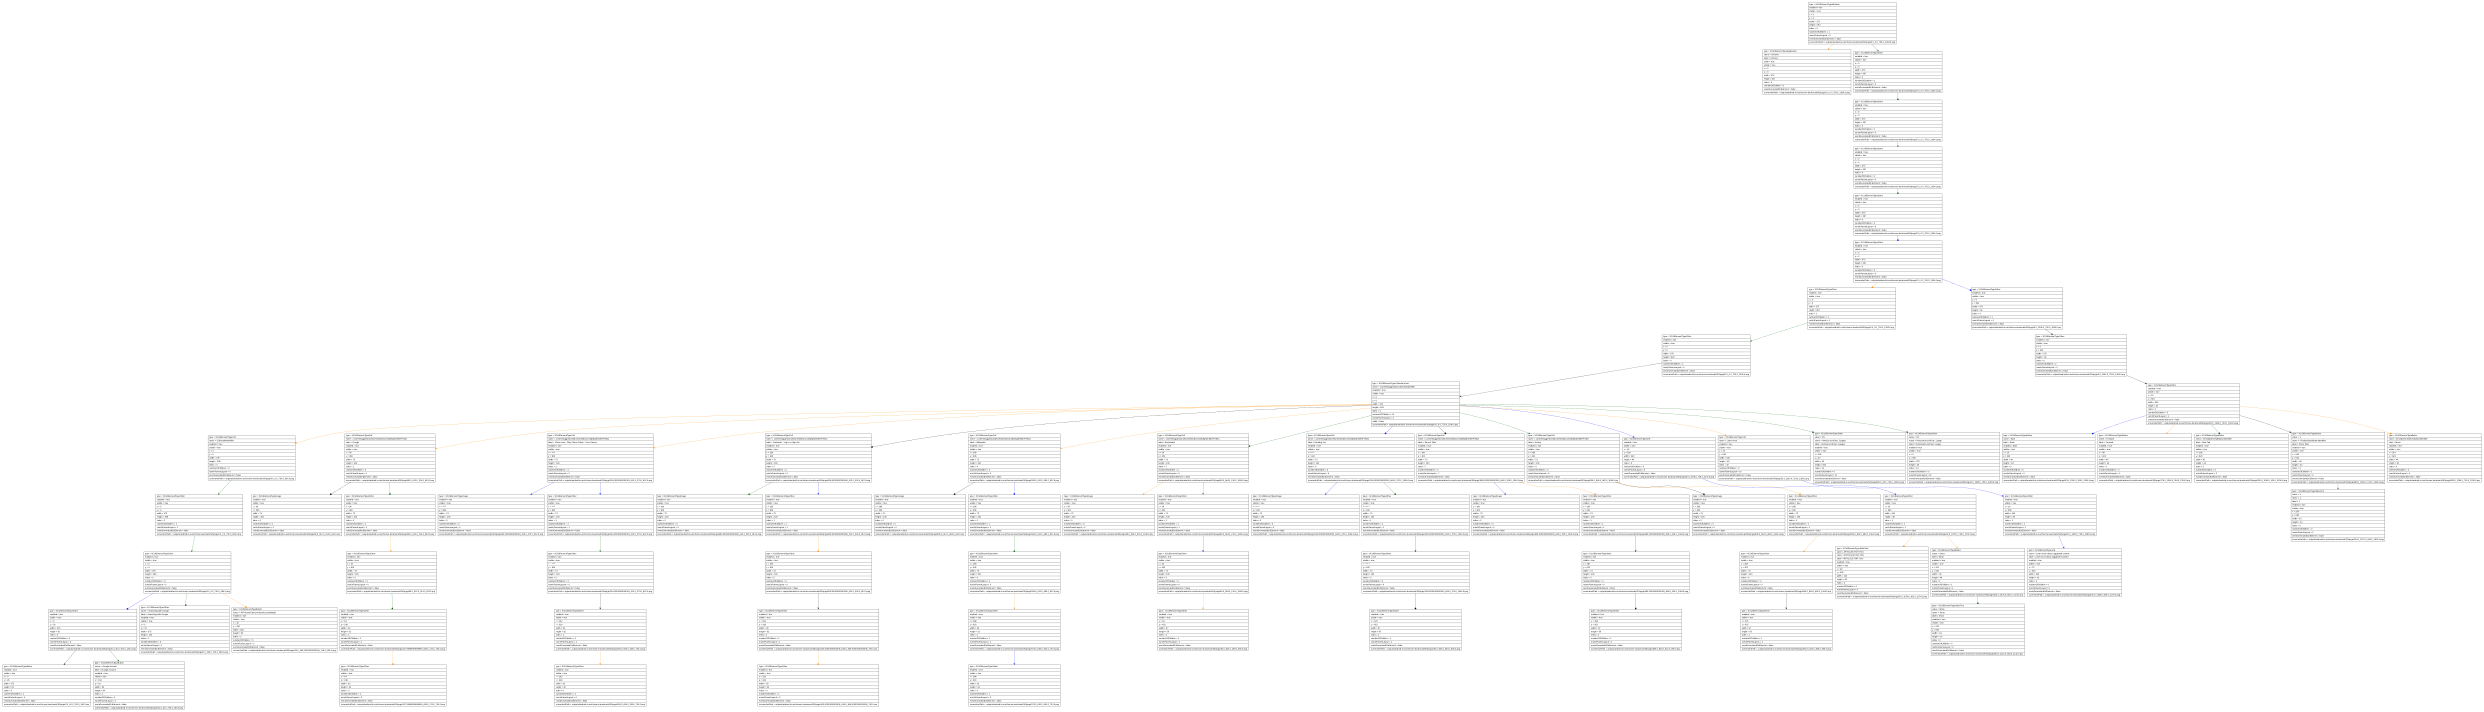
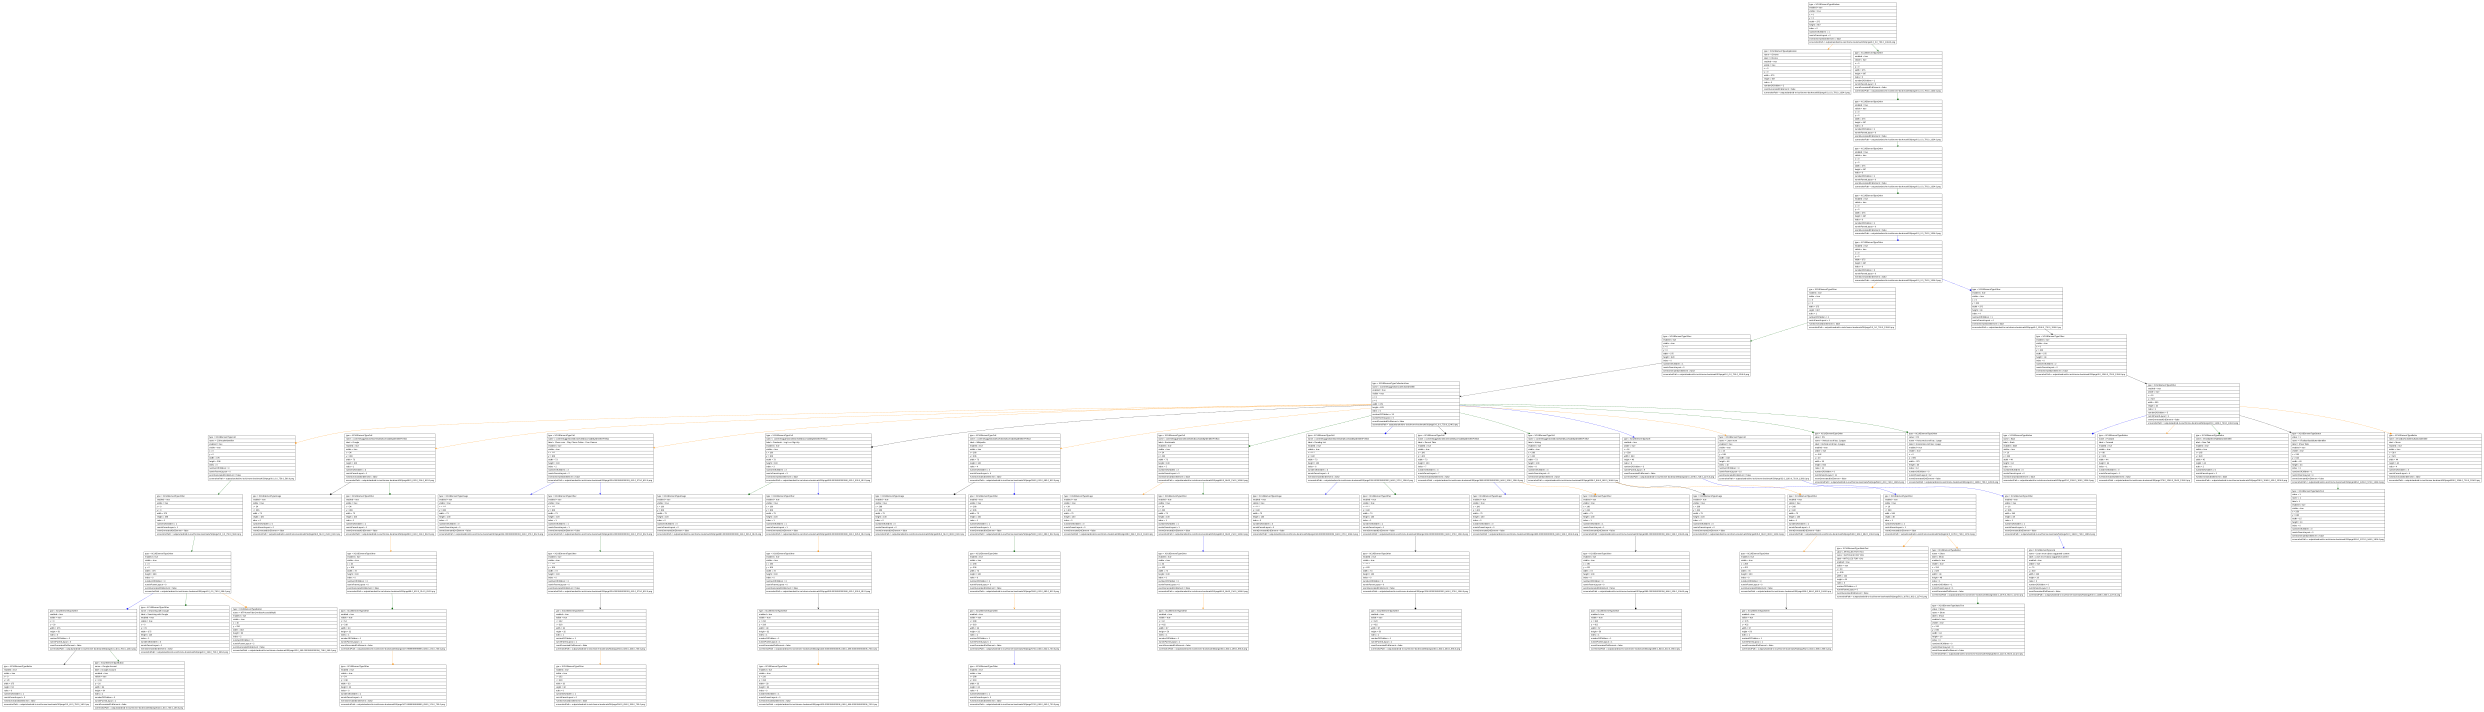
(1769, 62) -> (1770, 62)
(1379, 421) -> (1389, 421)
